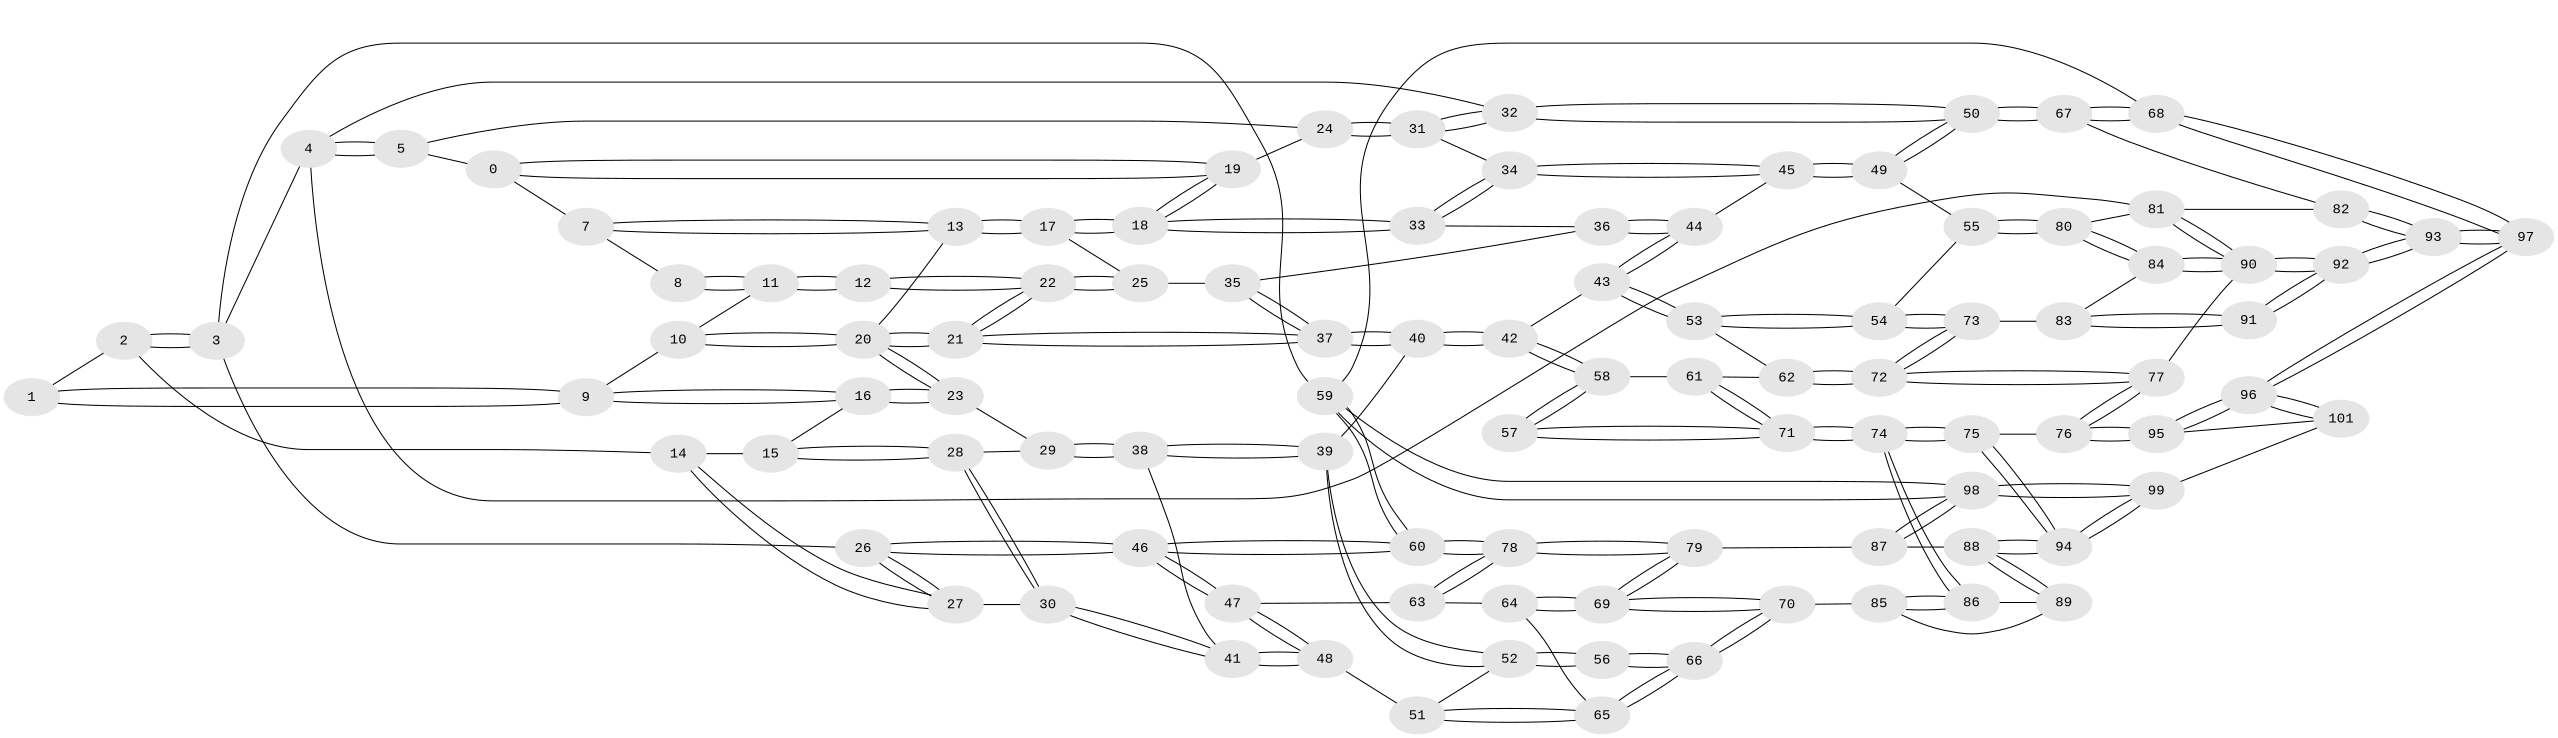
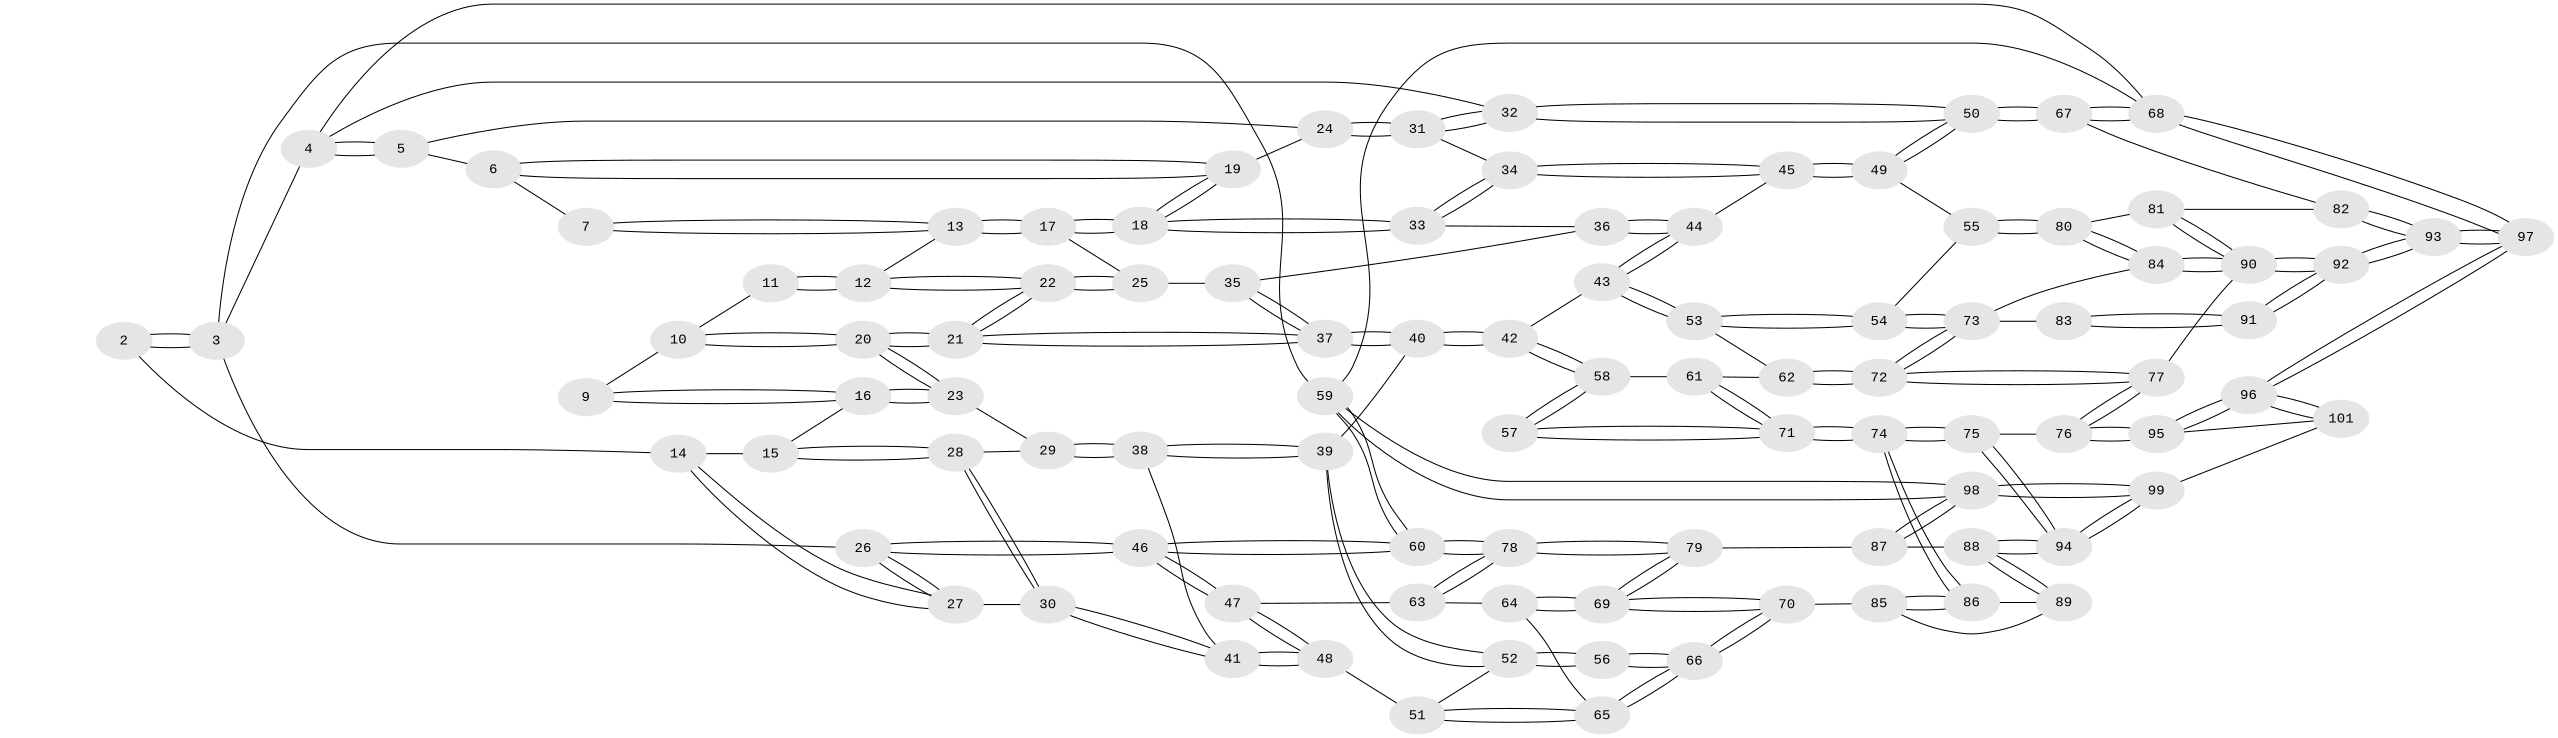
(494, 169) -> (494, 169)
(678, 283) -> none
(2110, 293) -> (2061, 286)
(902, 297) -> (910, 255)
(32, 397) -> none
(1140, 499) -> (1221, 4)
